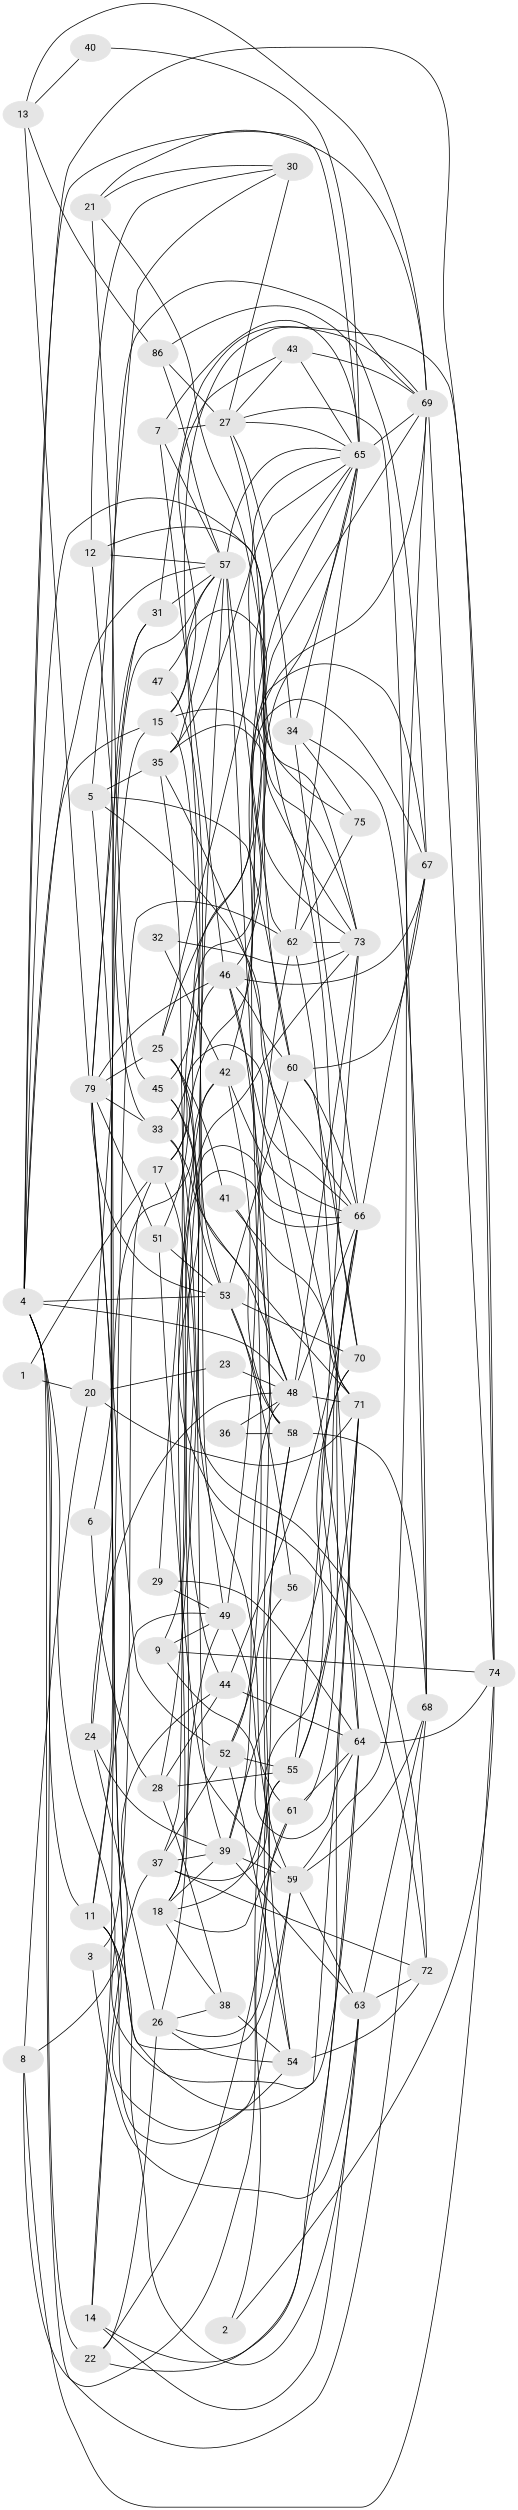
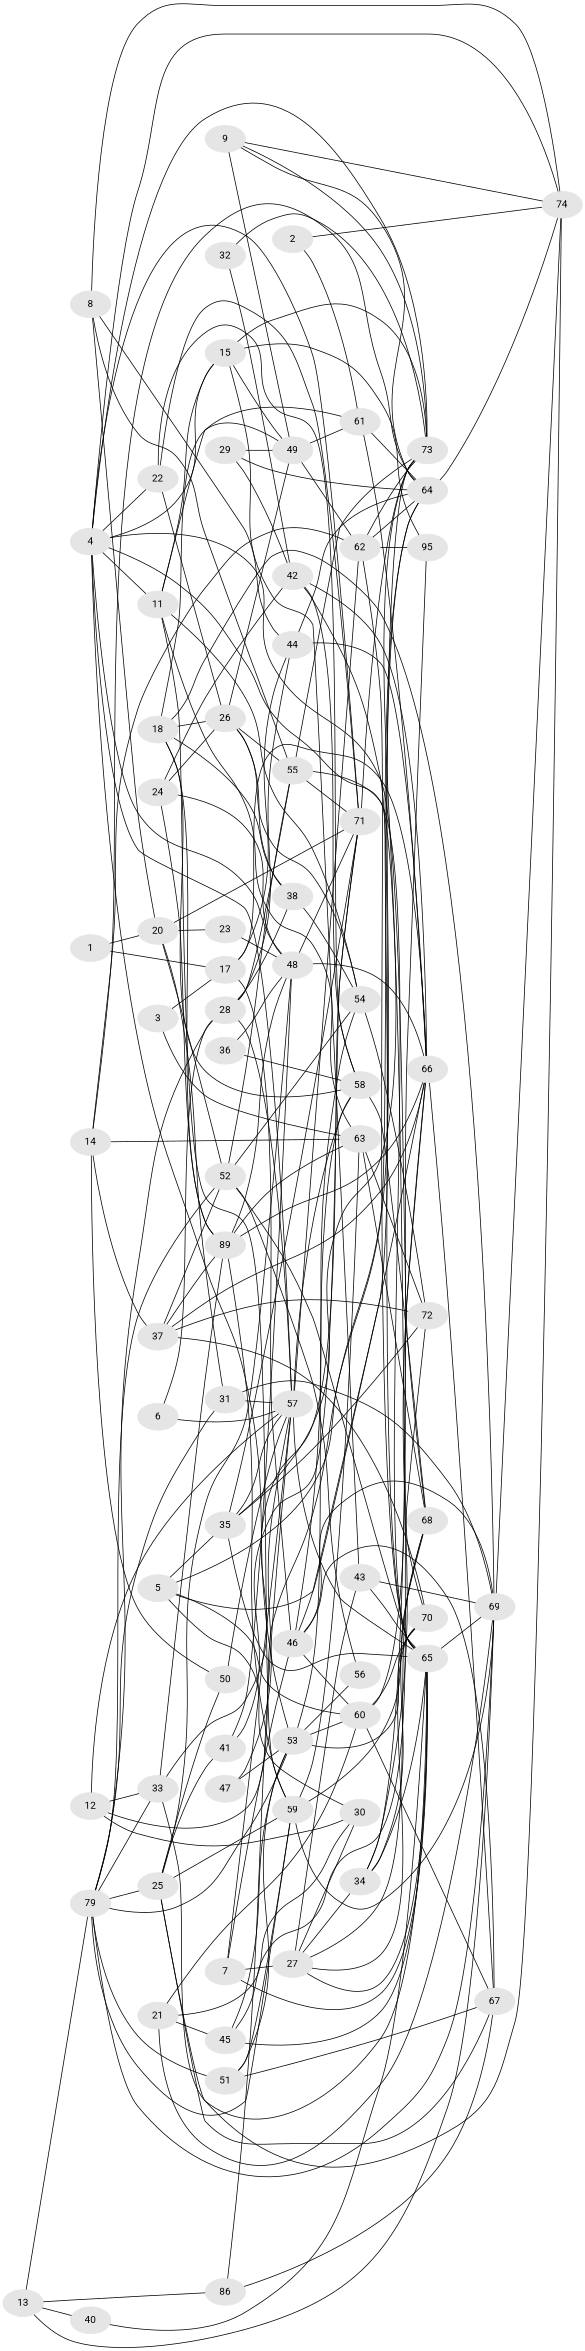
(186, 382) -> none
(360, 823) -> (427, 548)
(146, 1021) -> (128, 1339)
none -> (199, 1075)
(320, 1210) -> (372, 667)
(179, 1456) -> (185, 725)
none -> (225, 1679)
(225, 1851) -> (225, 1245)
